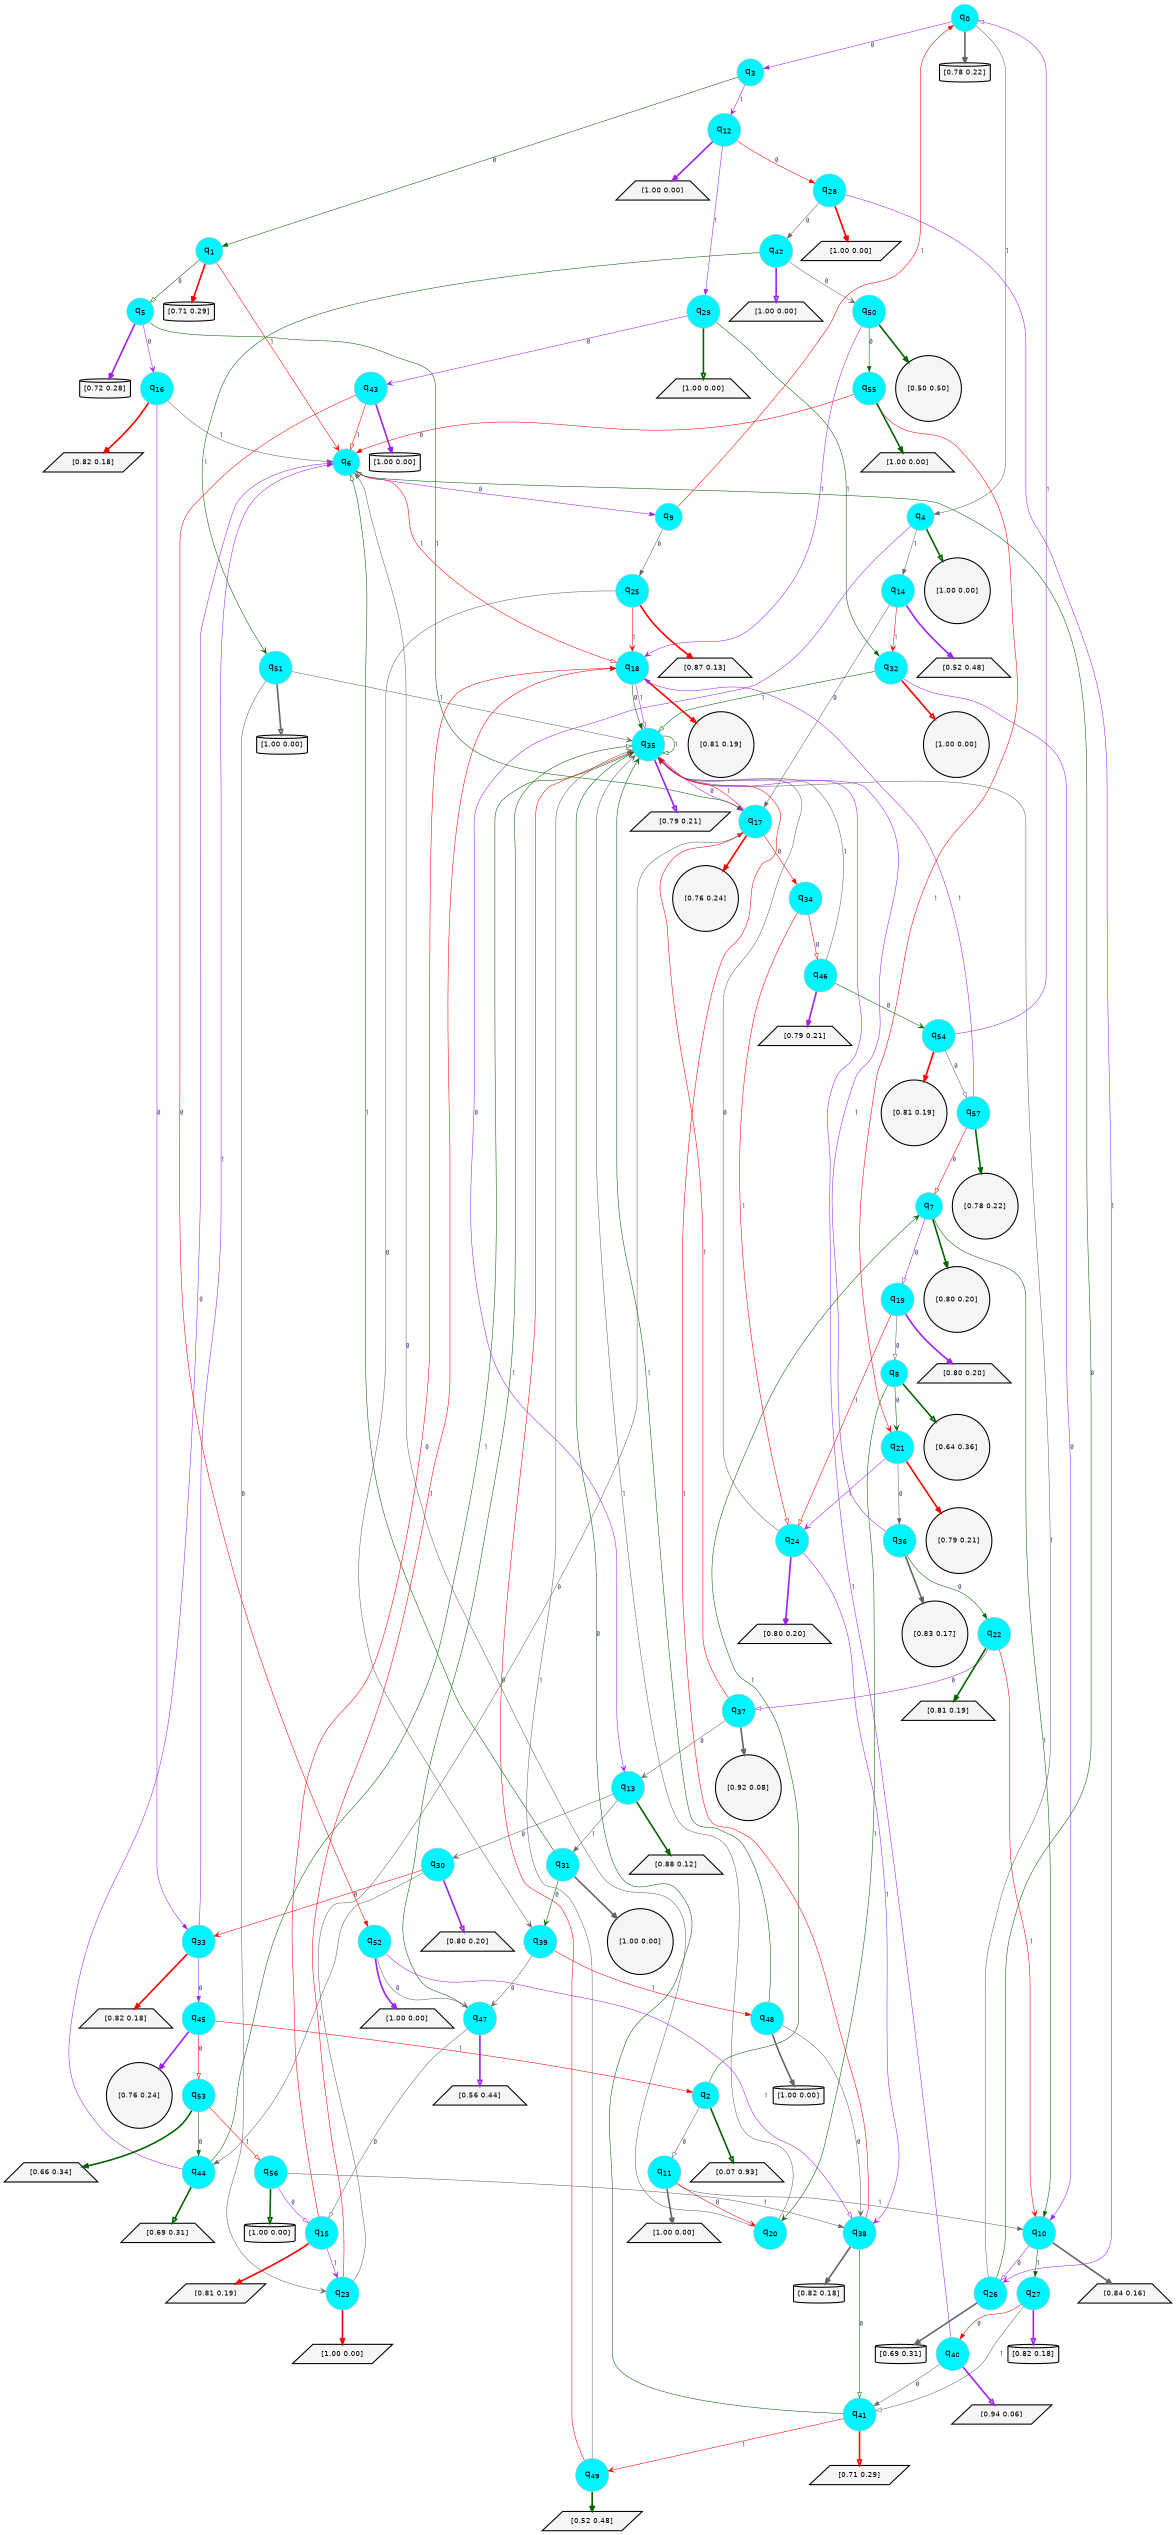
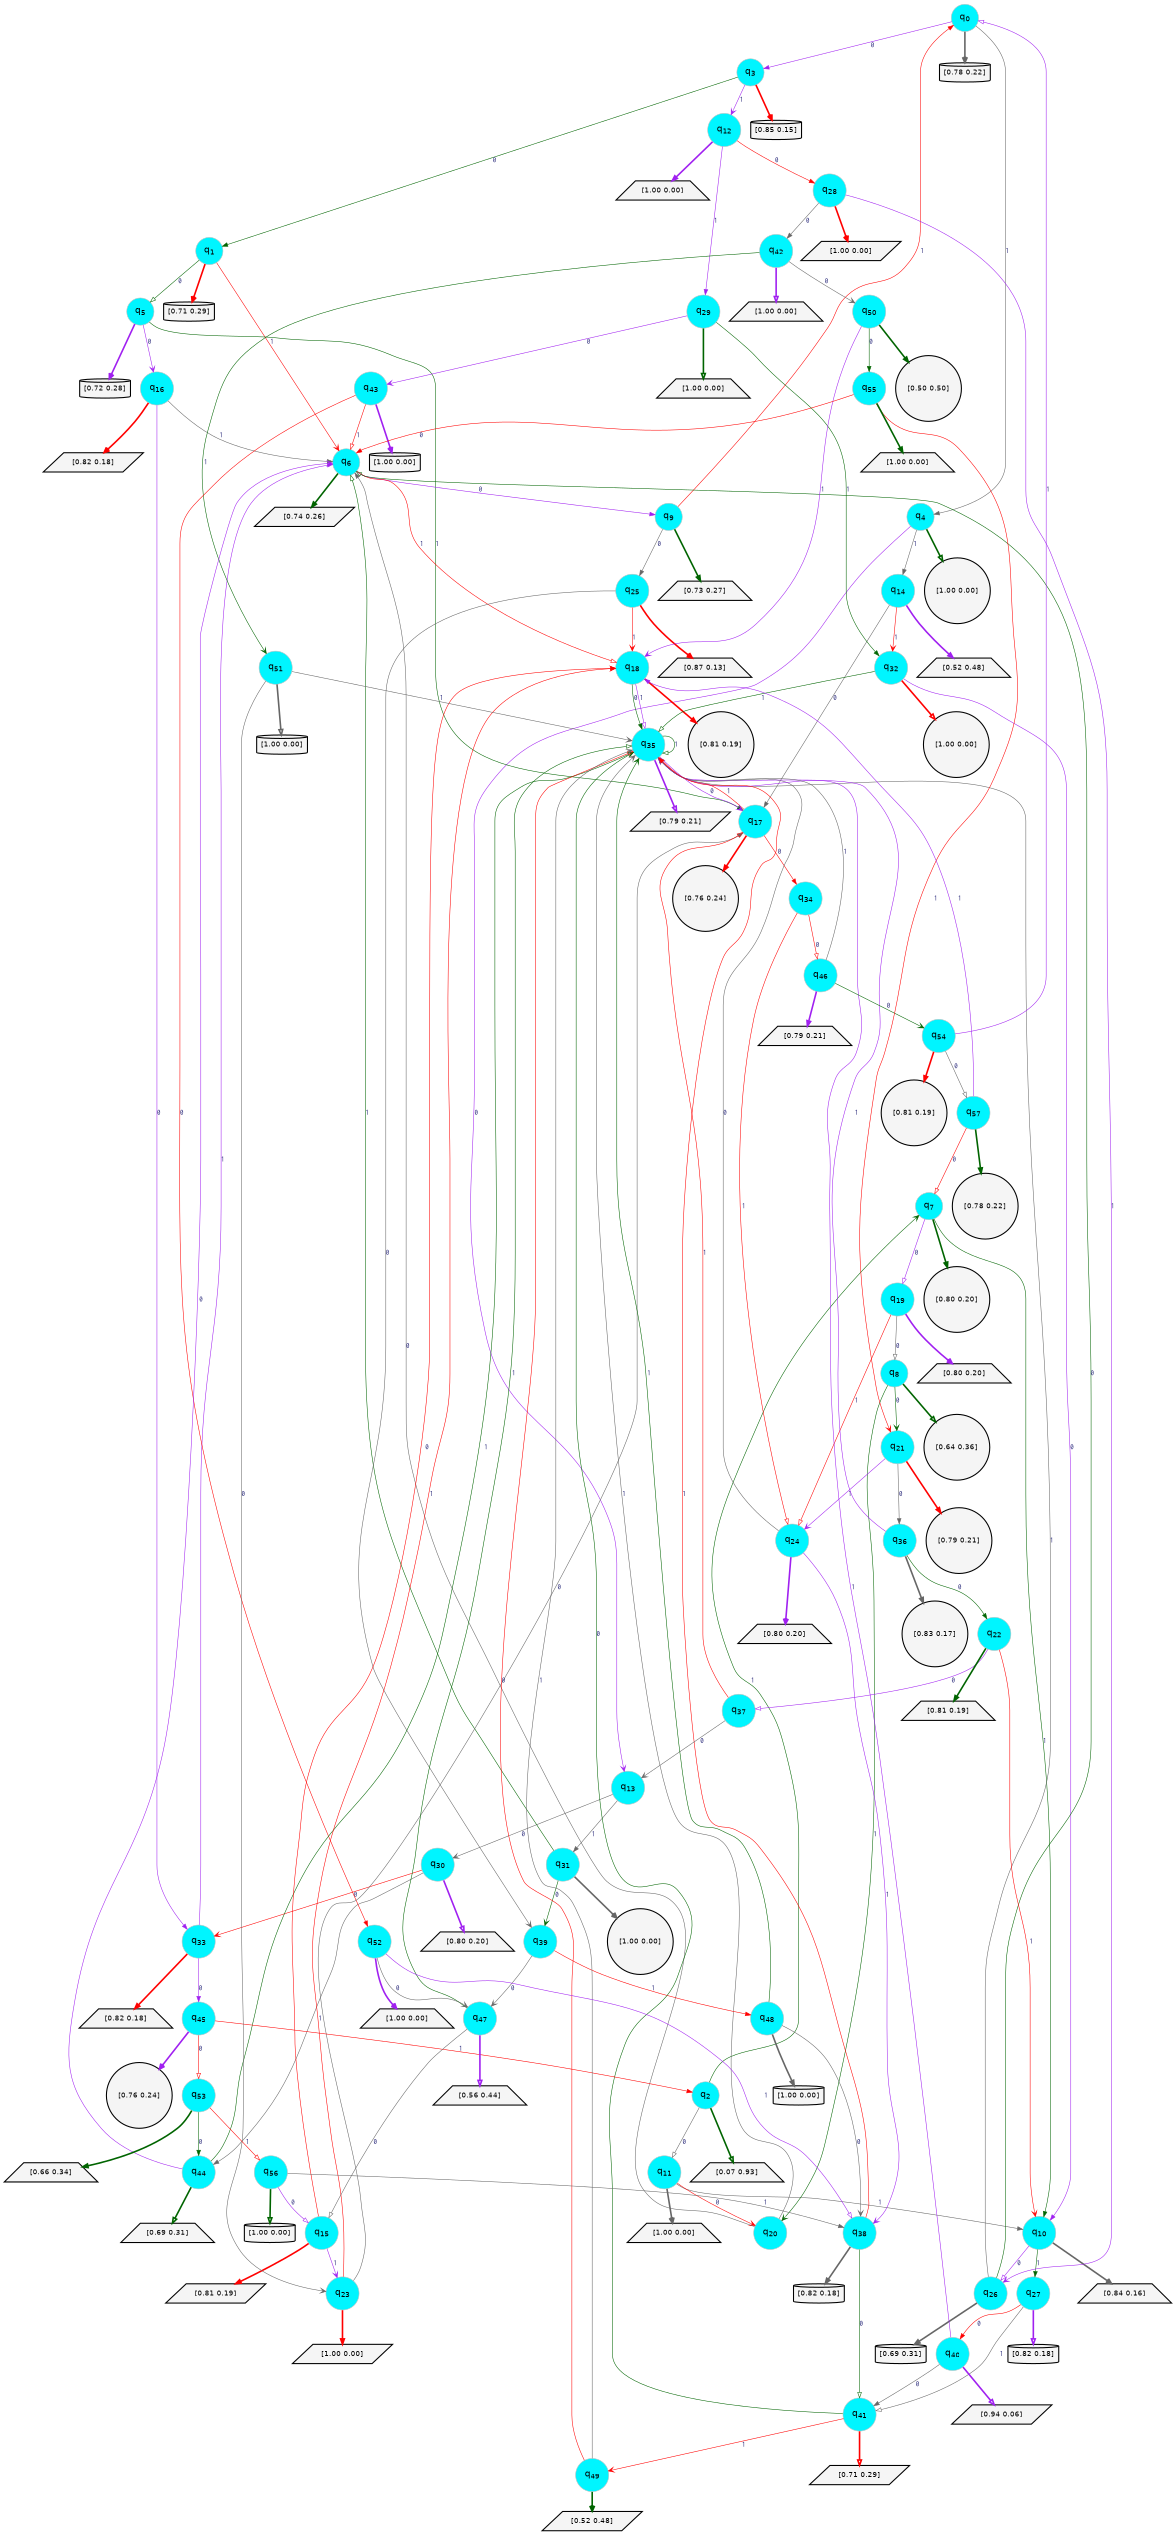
none -> (776, 130)
none -> (305, 517)
none -> (705, 591)
(748, 1788) -> none
(676, 1865) -> none
